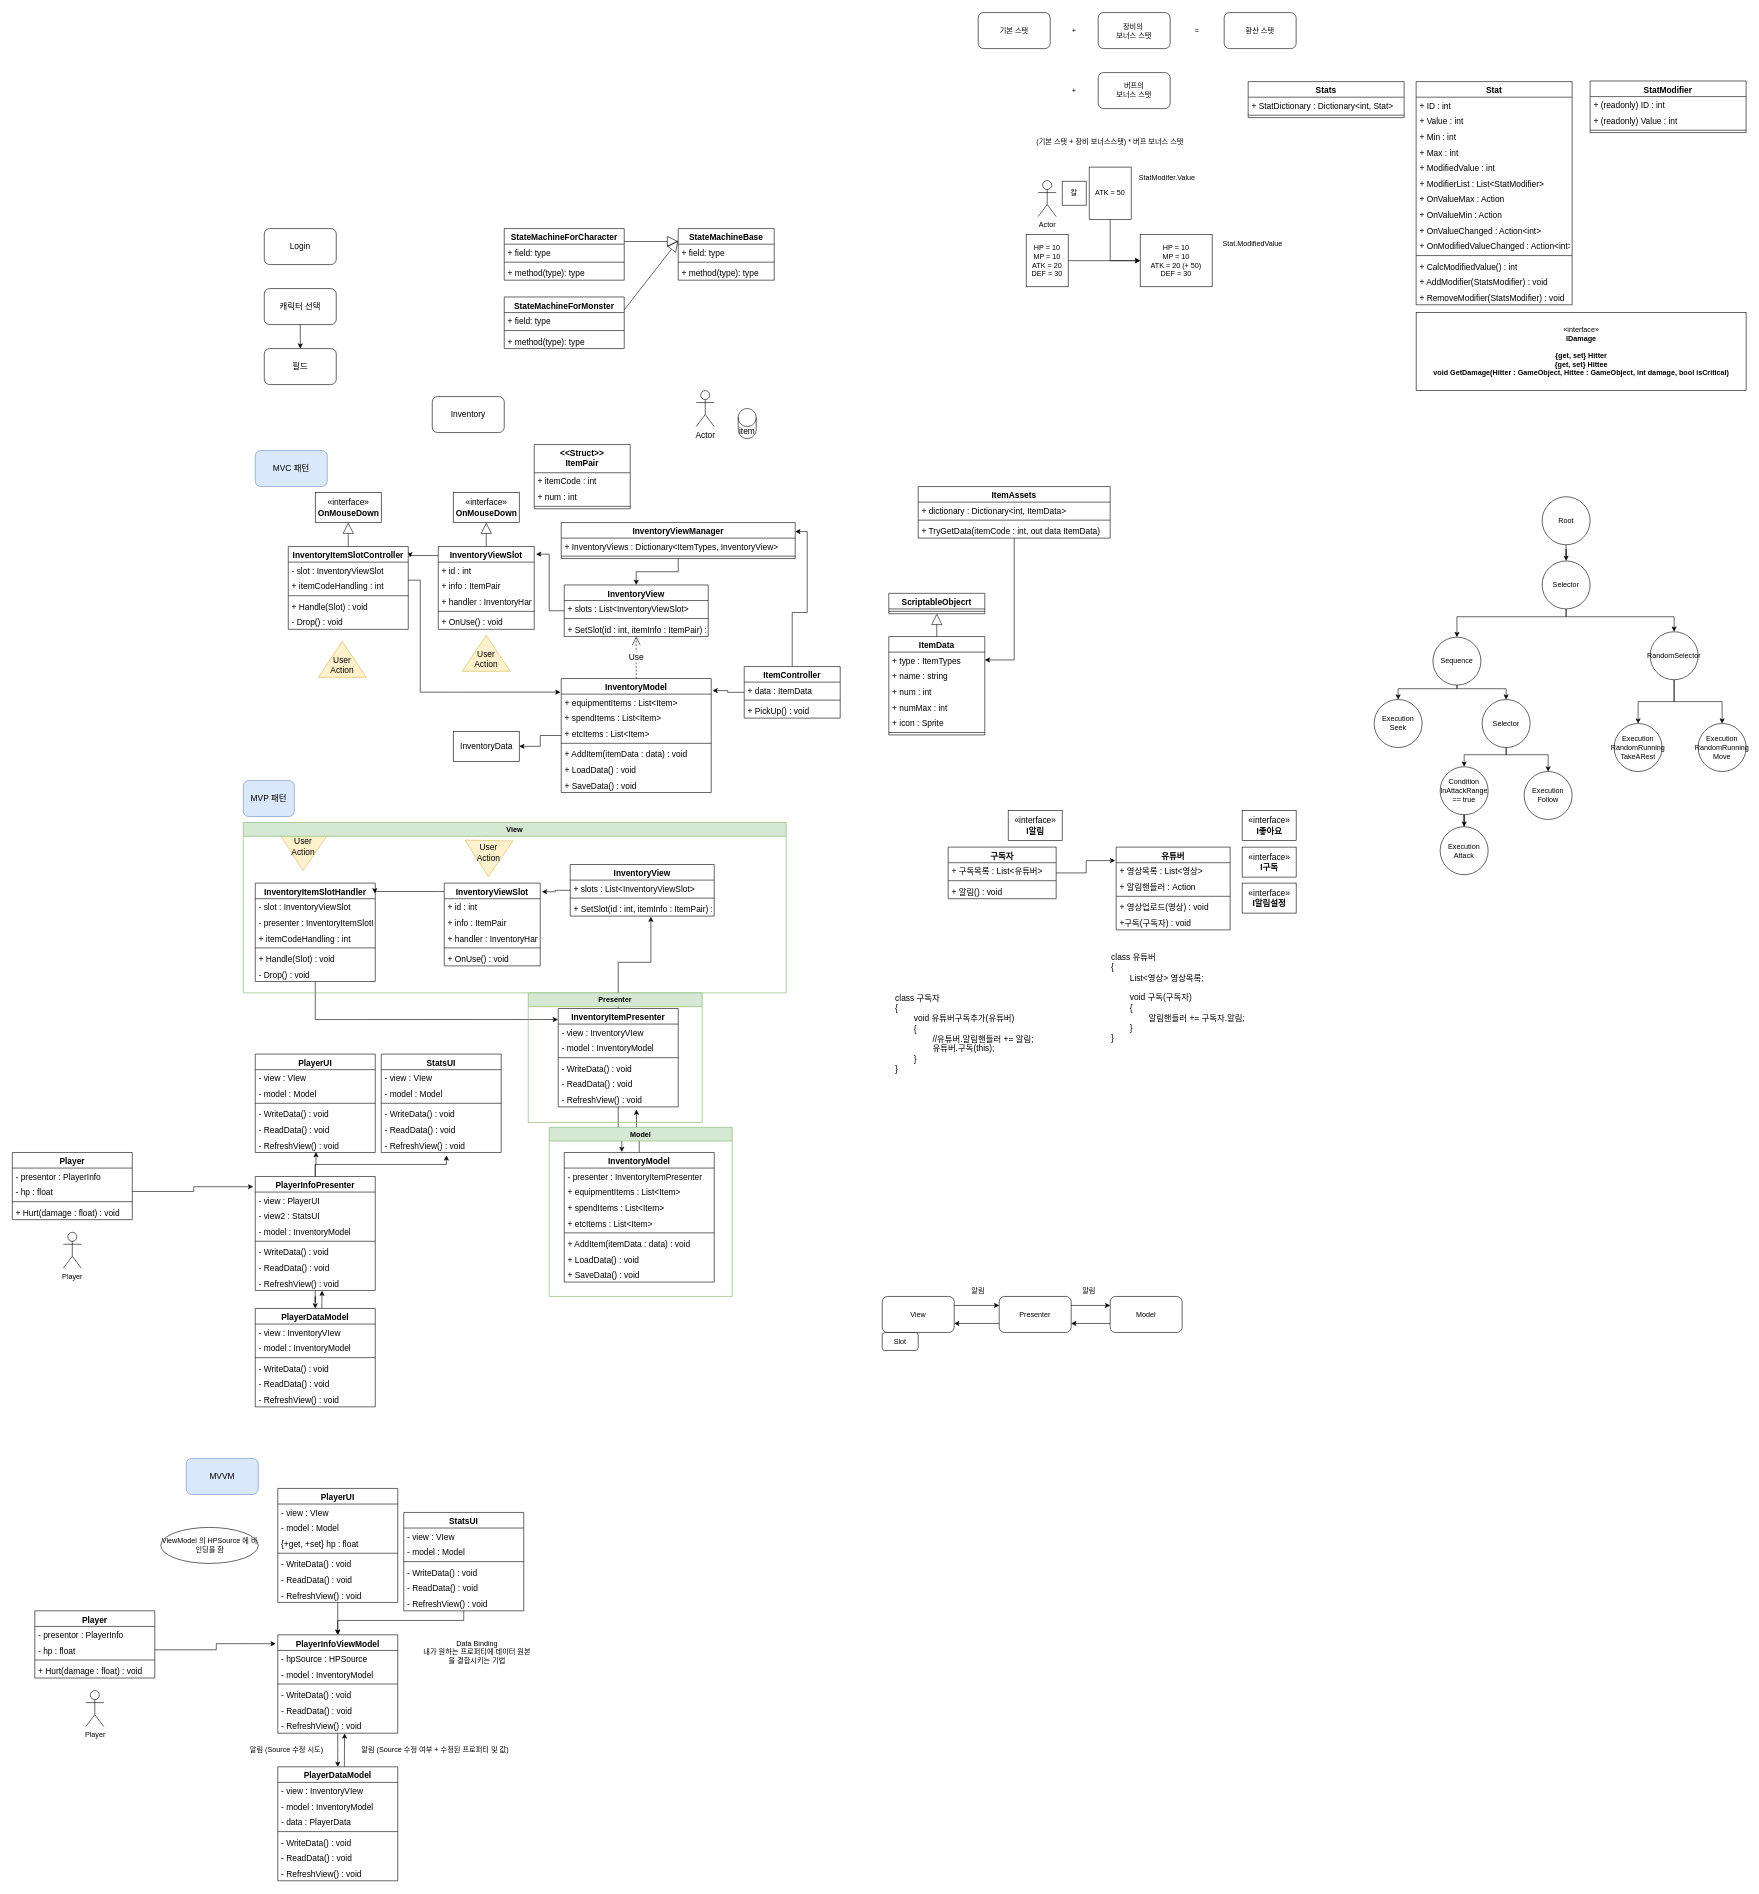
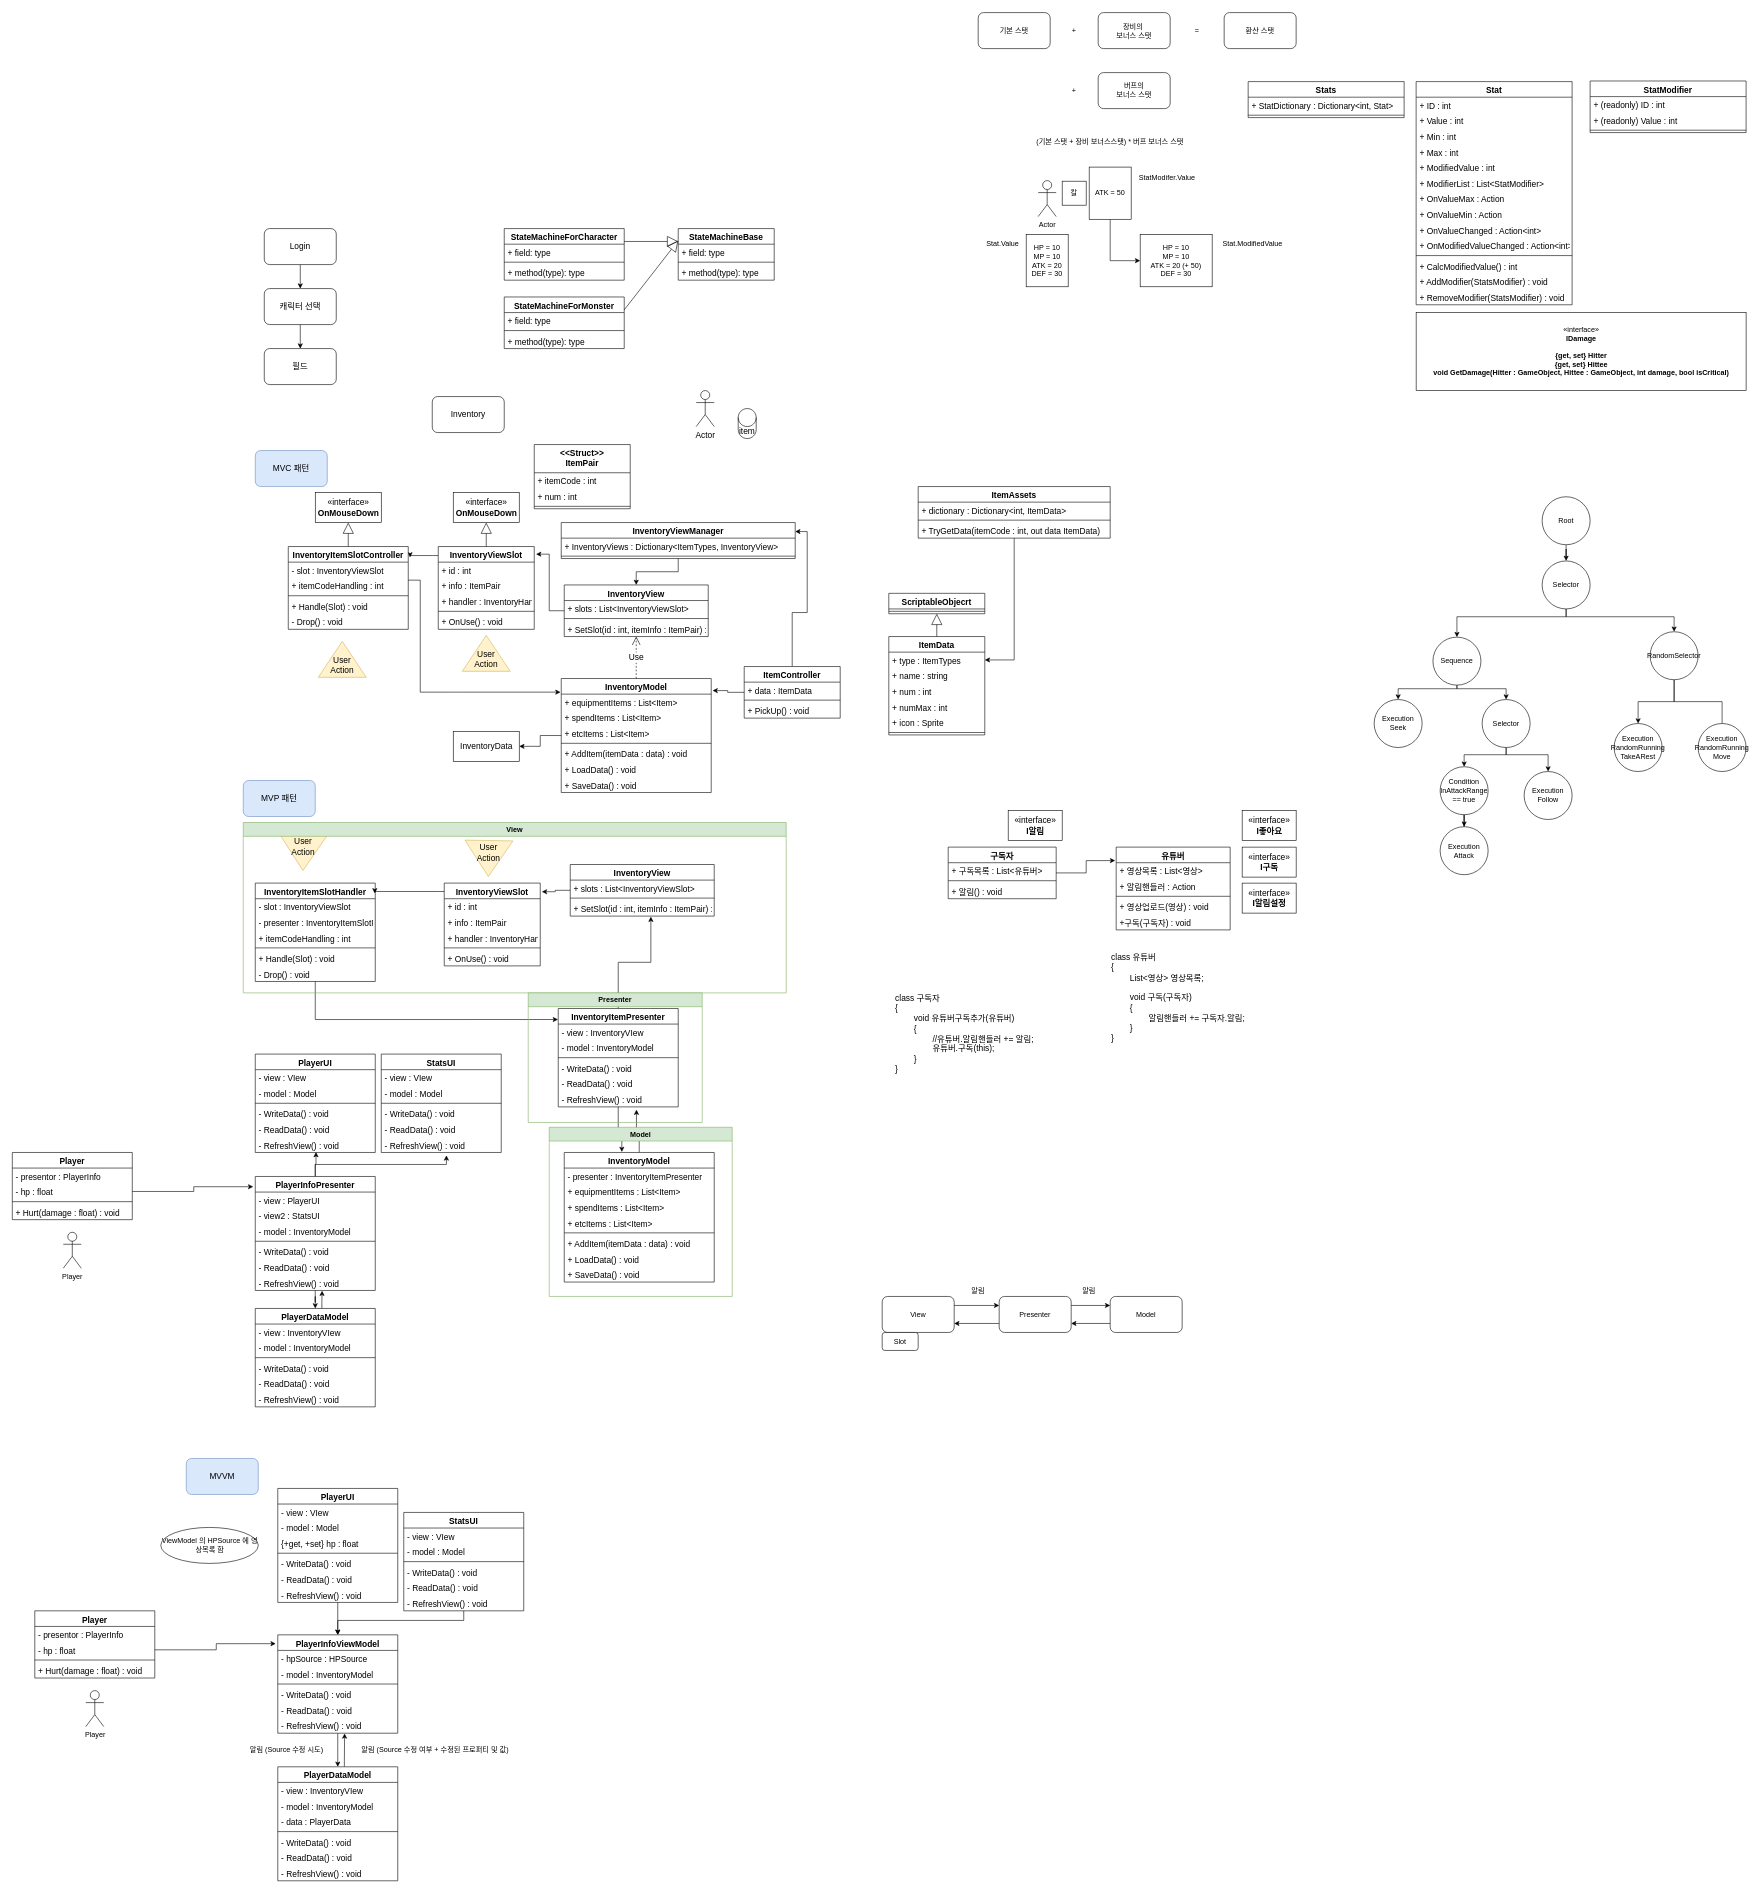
none -> (1003, 243)
(1088, 260) -> none
none -> (300, 283)
(1722, 717) -> (1722, 719)
(269, 798) -> (279, 798)
(210, 1545) -> (210, 1545)
(477, 1652) -> none
